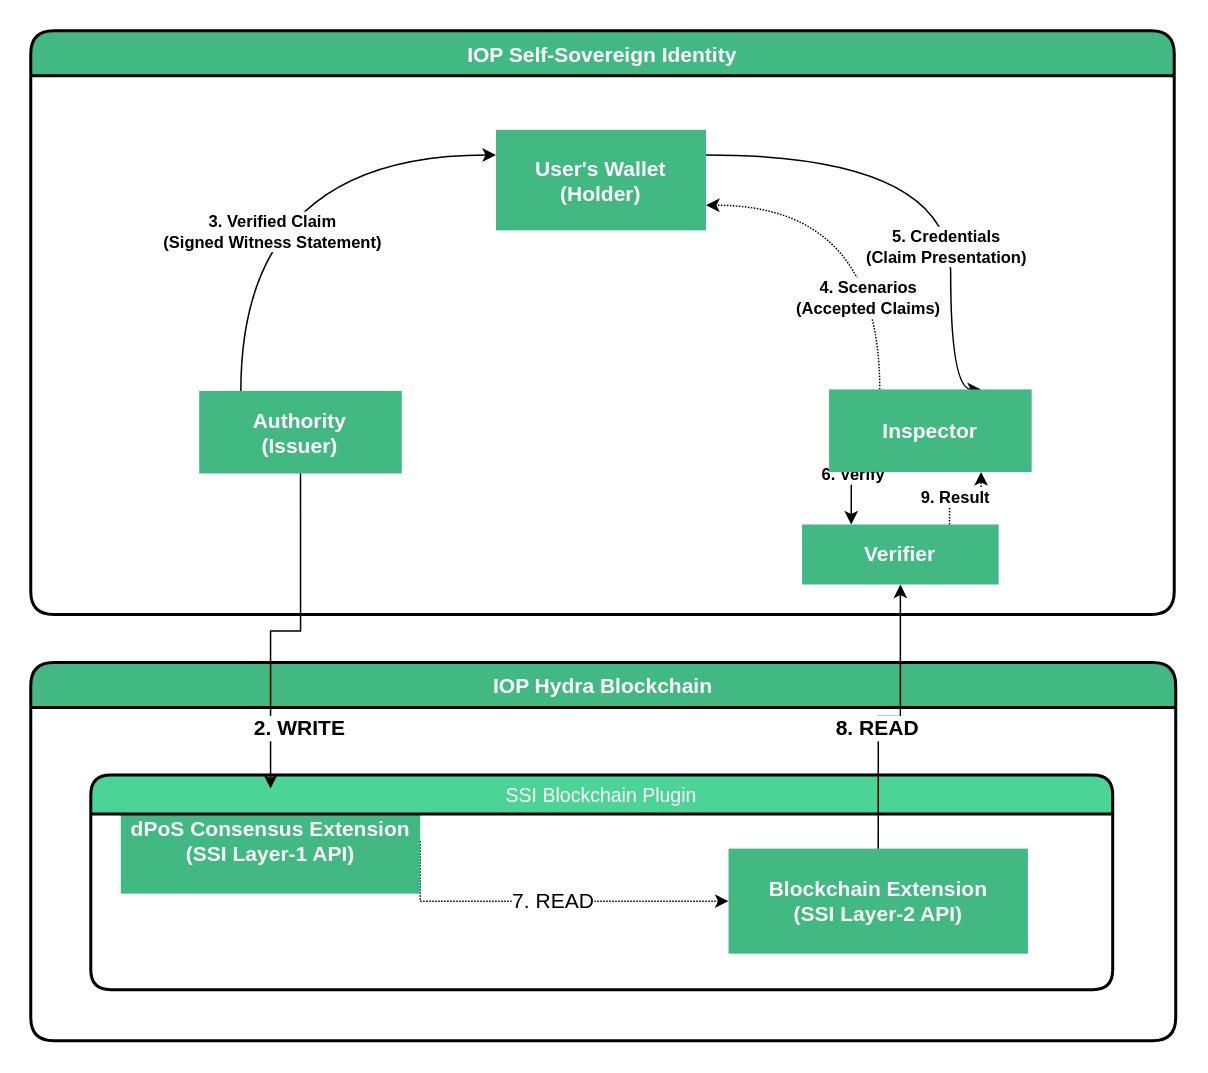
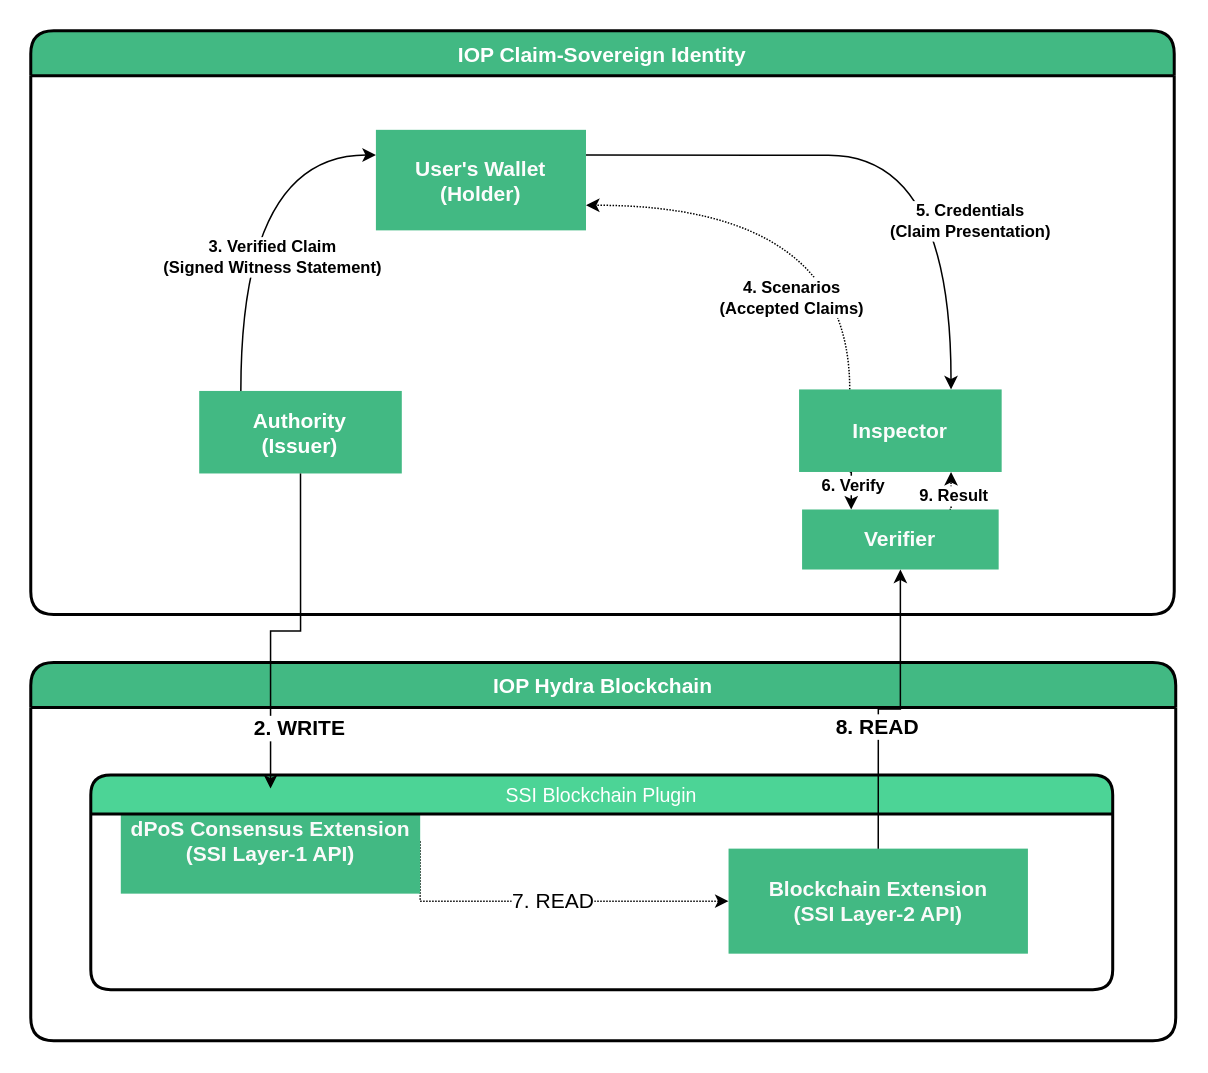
(602, 55) -> (602, 55)
(601, 180) -> (481, 180)
(930, 431) -> (900, 431)
(900, 554) -> (900, 539)
